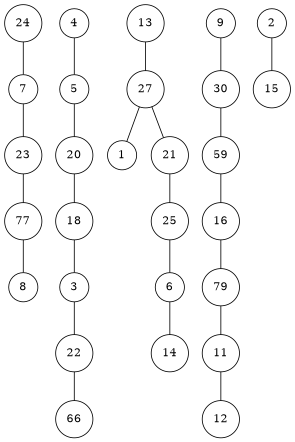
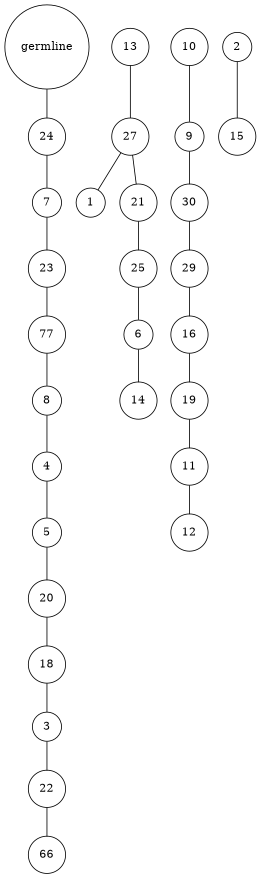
none -> (47, 47)
none -> (189, 47)
(221, 155) -> (189, 269)
(221, 287) -> (189, 401)
none -> (47, 434)
